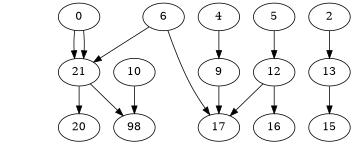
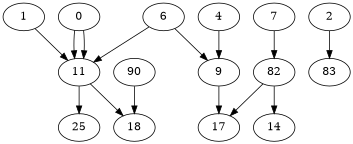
none -> (24, 17)
(274, 17) -> (274, 17)
(184, 71) -> (188, 42)
(79, 72) -> (79, 72)
(134, 72) -> (134, 72)
(274, 72) -> (274, 72)
(329, 72) -> (329, 72)
(79, 127) -> (79, 127)
(134, 127) -> (134, 127)
(274, 127) -> (274, 127)
(329, 127) -> none
